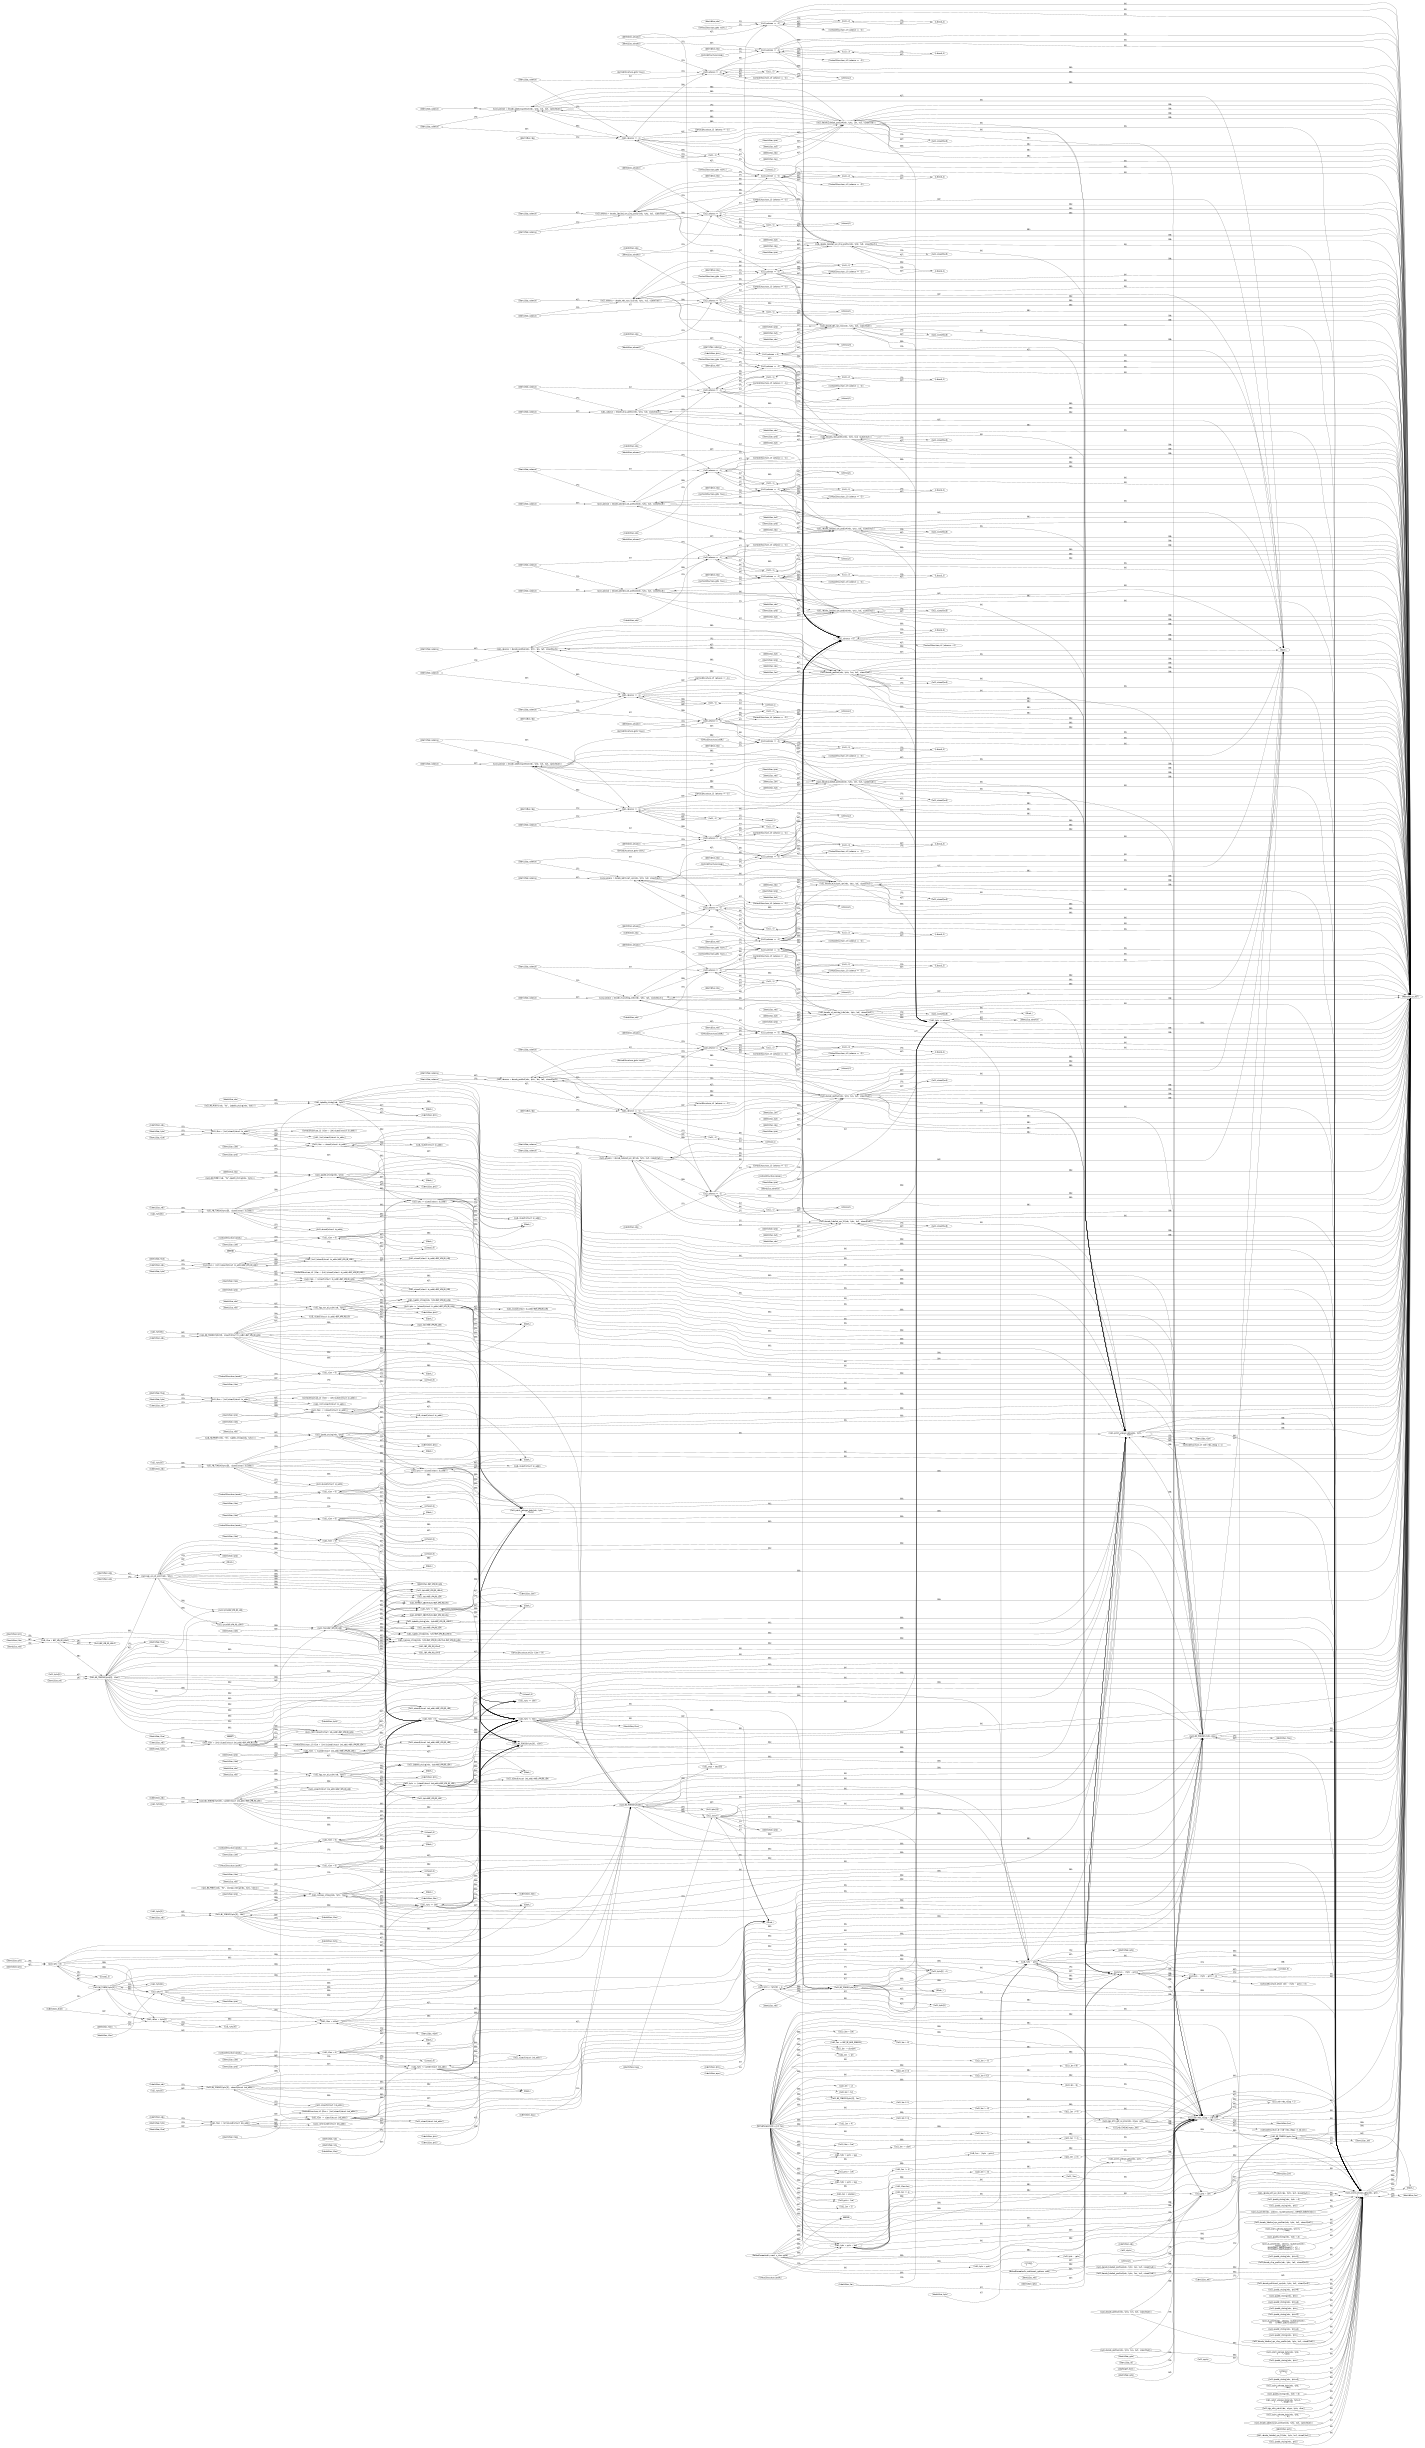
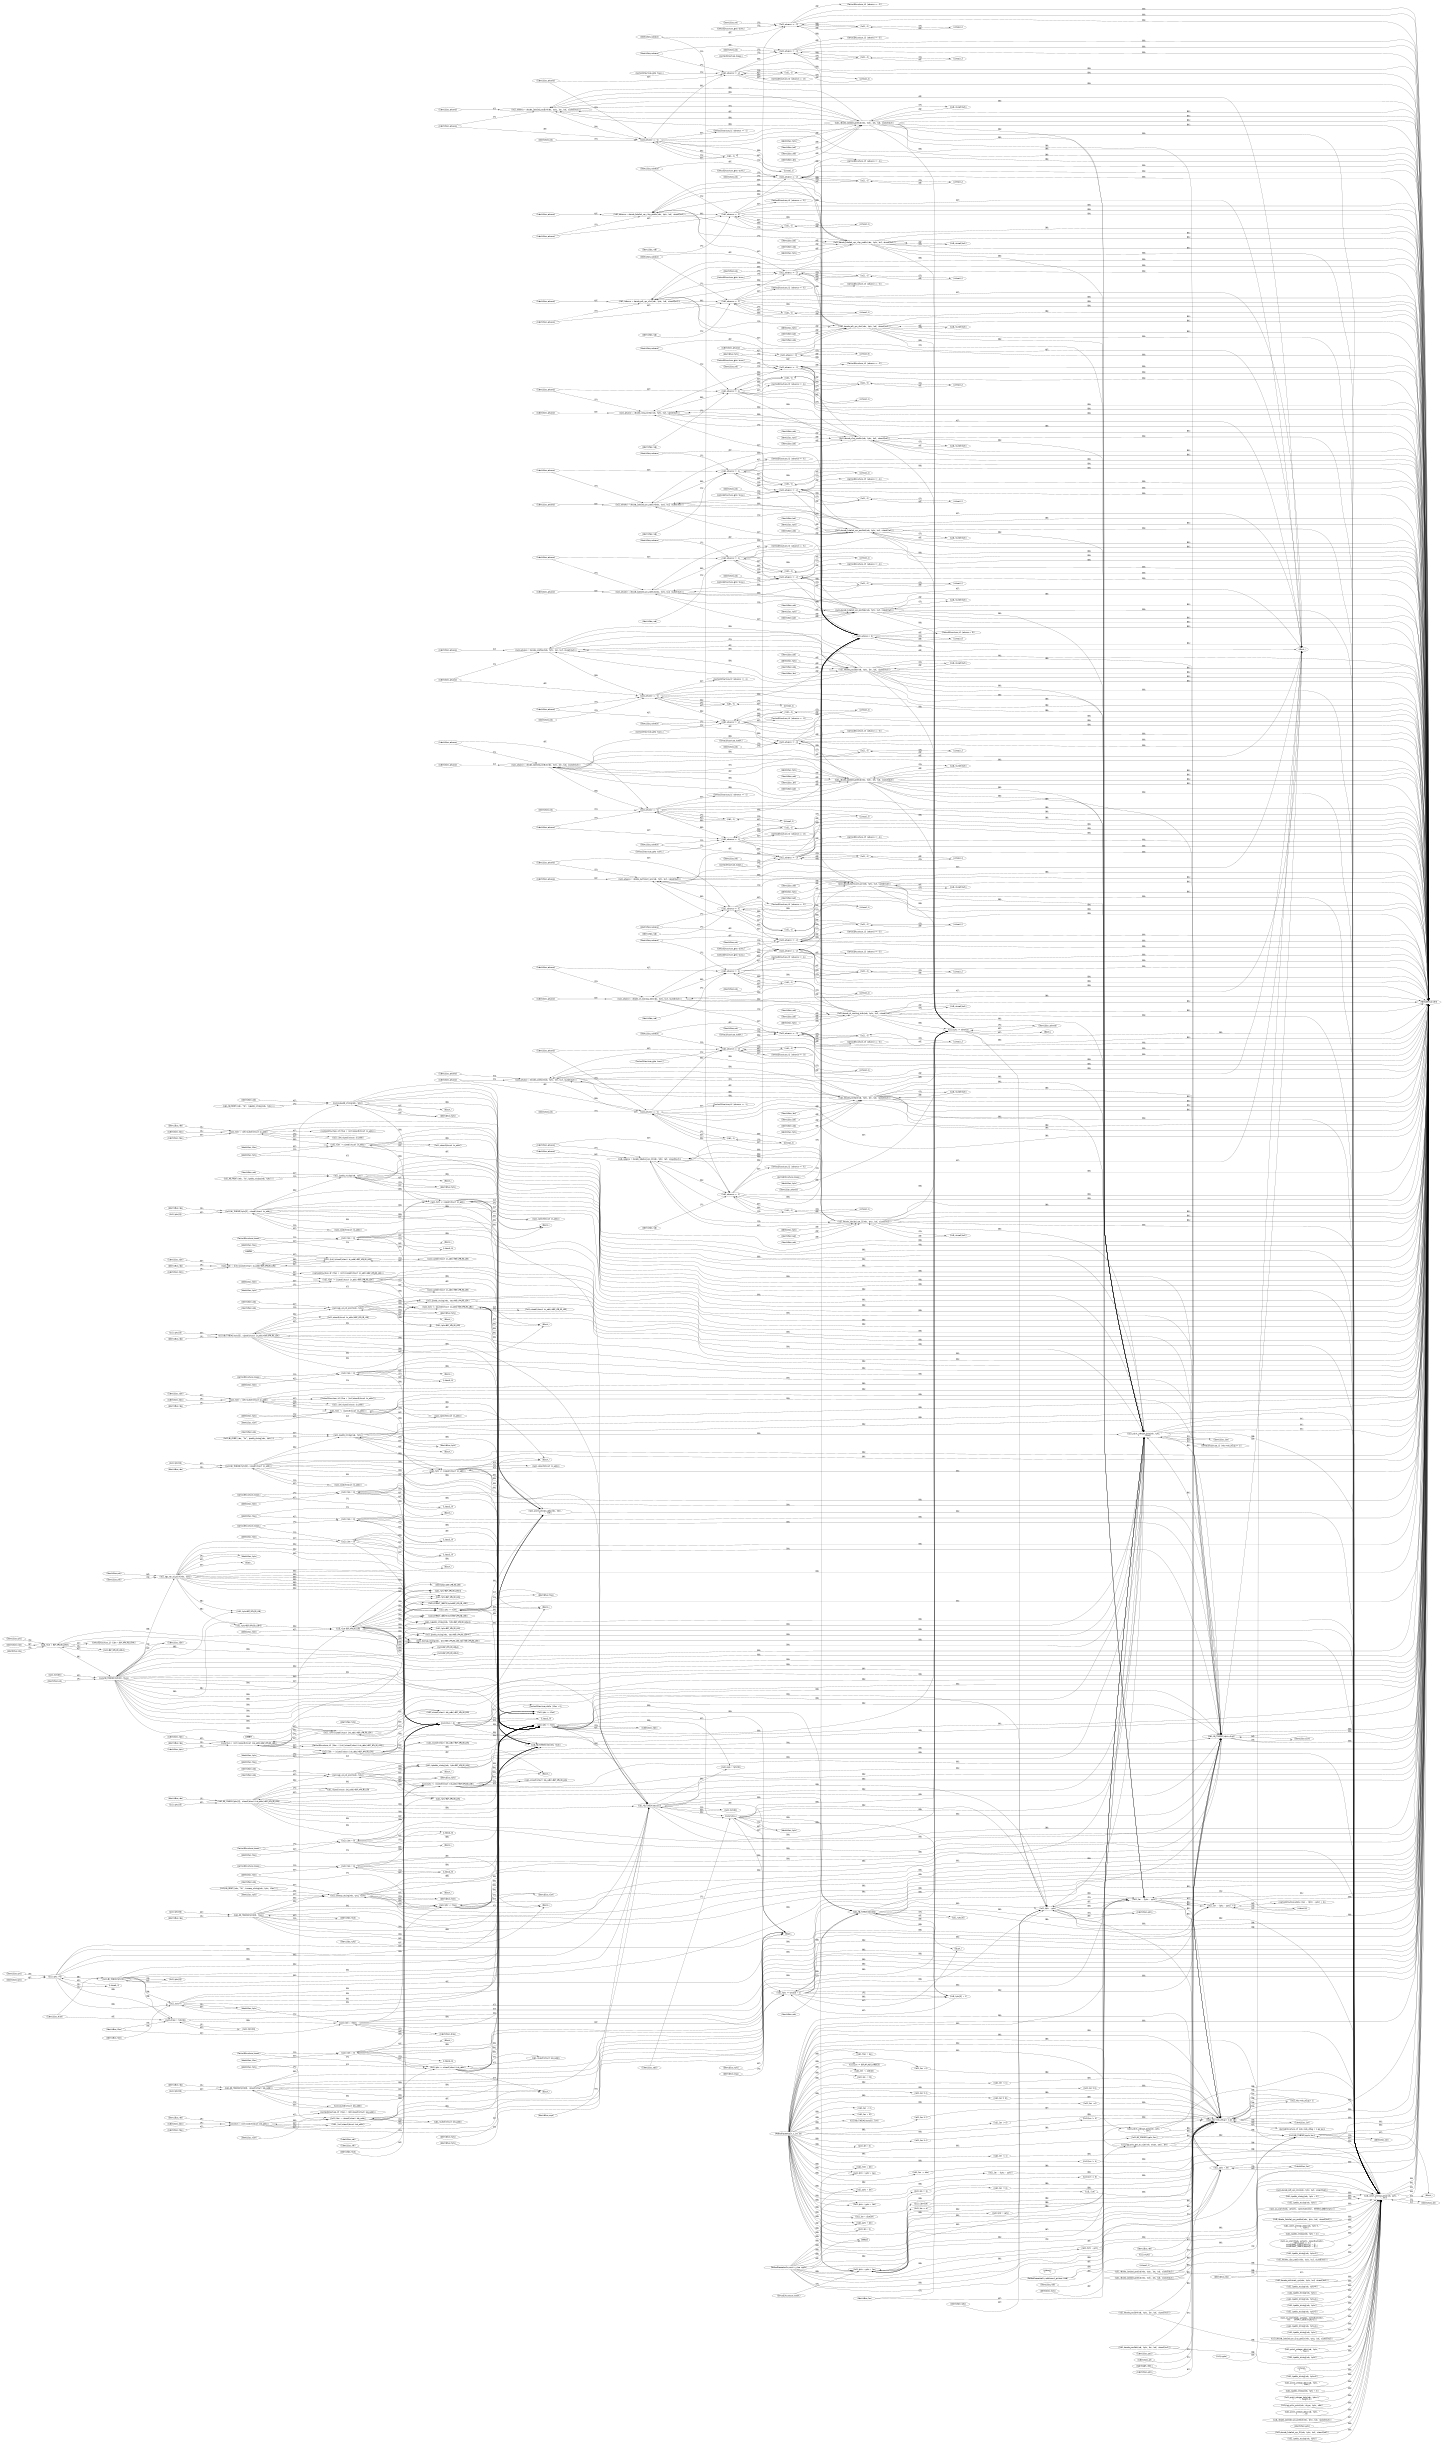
none -> (114, 1643)
(474, 1653) -> (493, 1716)
none -> (1414, 2161)
(995, 2181) -> (974, 2217)
